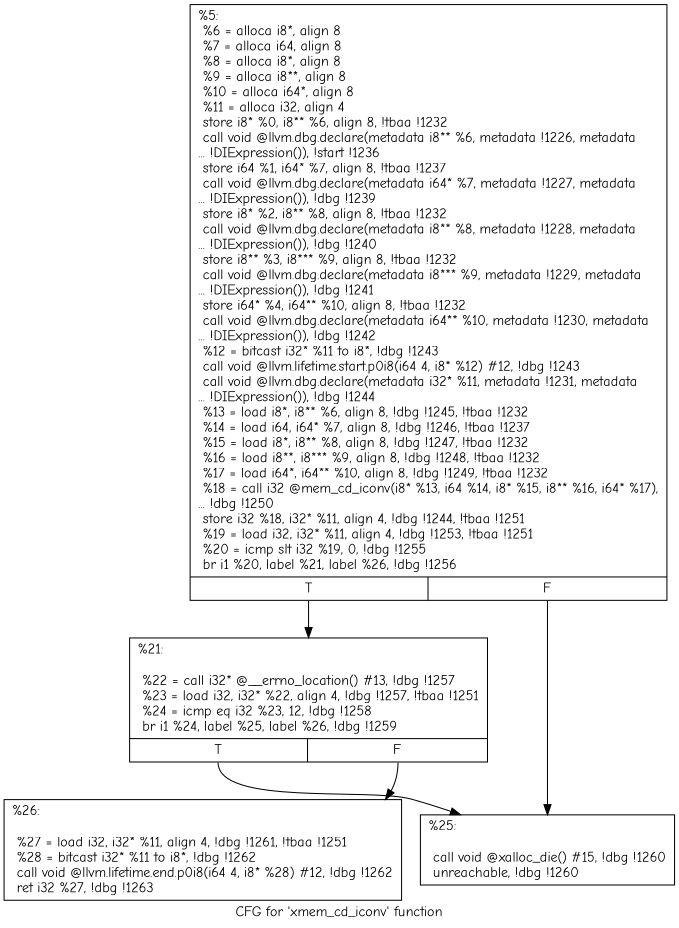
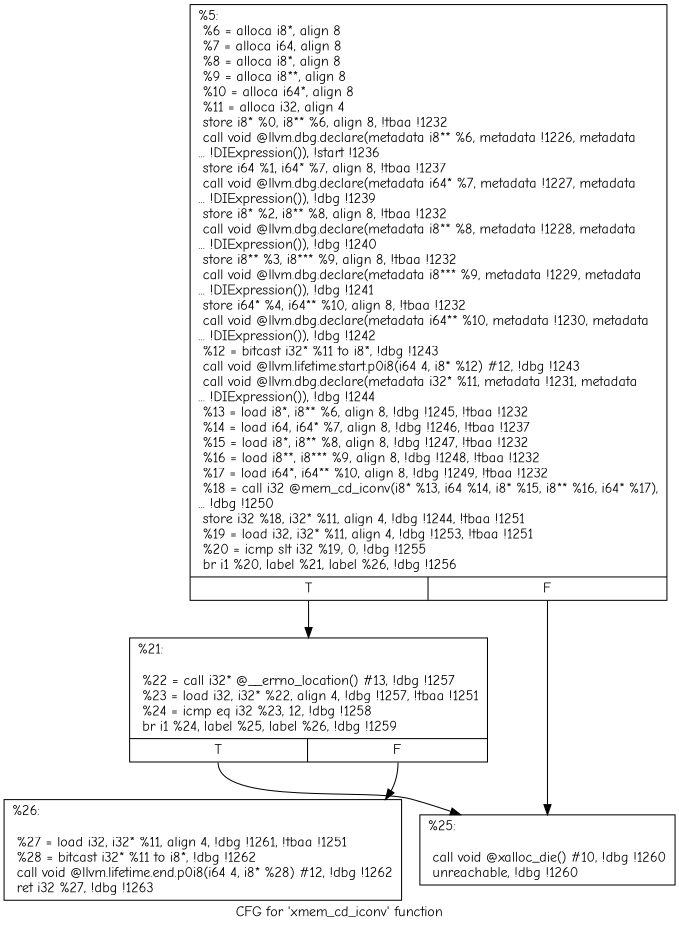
(547, 858) -> (547, 858)
